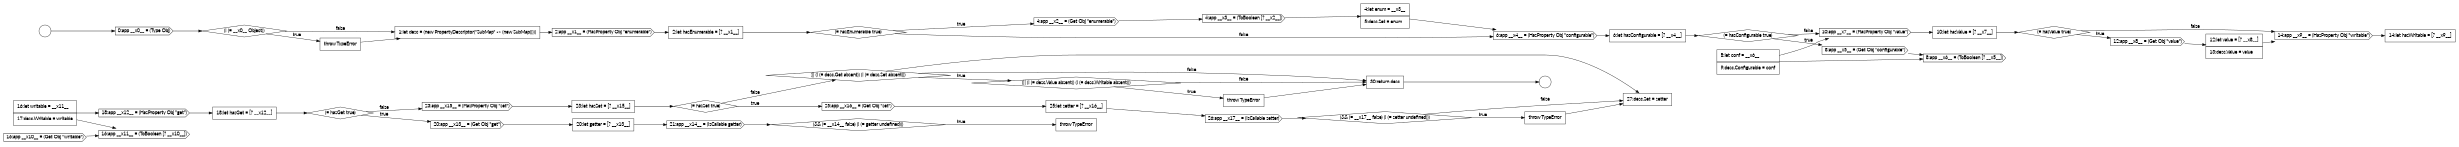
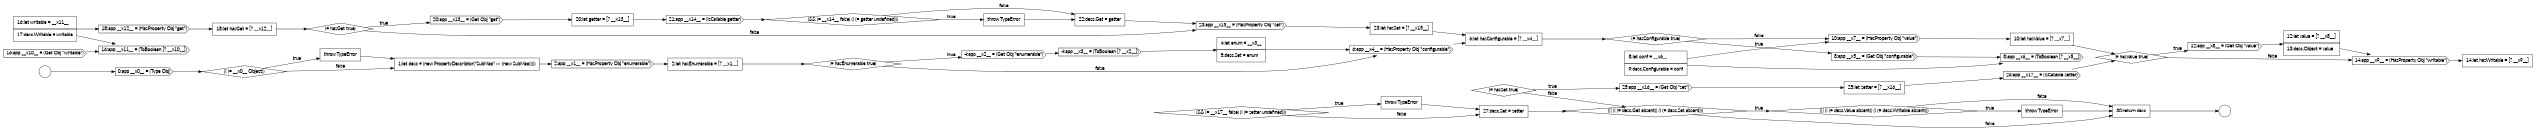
none -> (1100, 20)
(2231, 52) -> (2310, 49)
(1265, 55) -> (1545, 111)
(652, 106) -> (1447, 33)
(1292, 118) -> (2092, 65)
